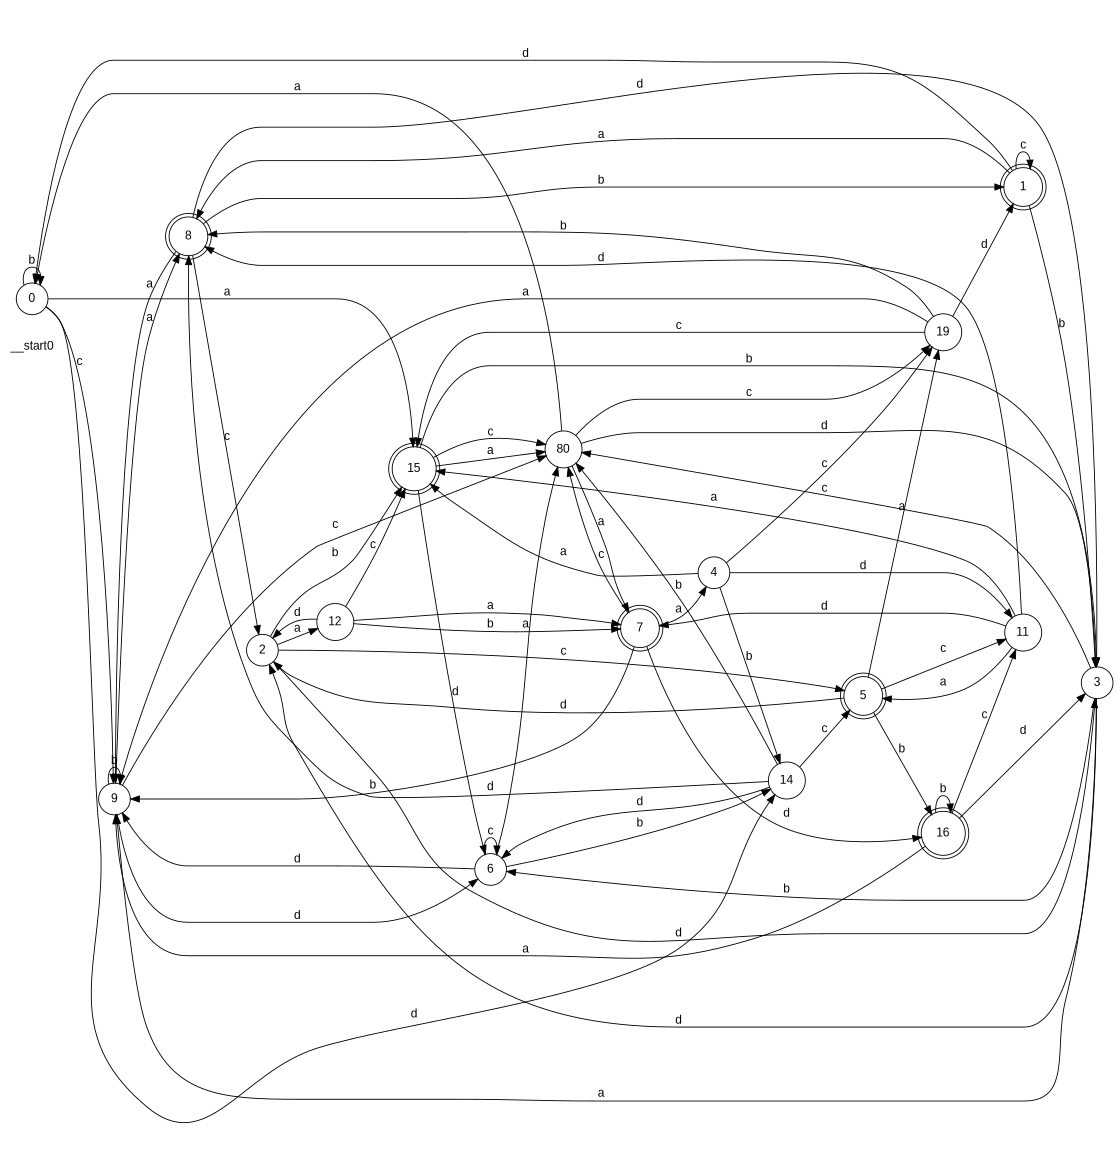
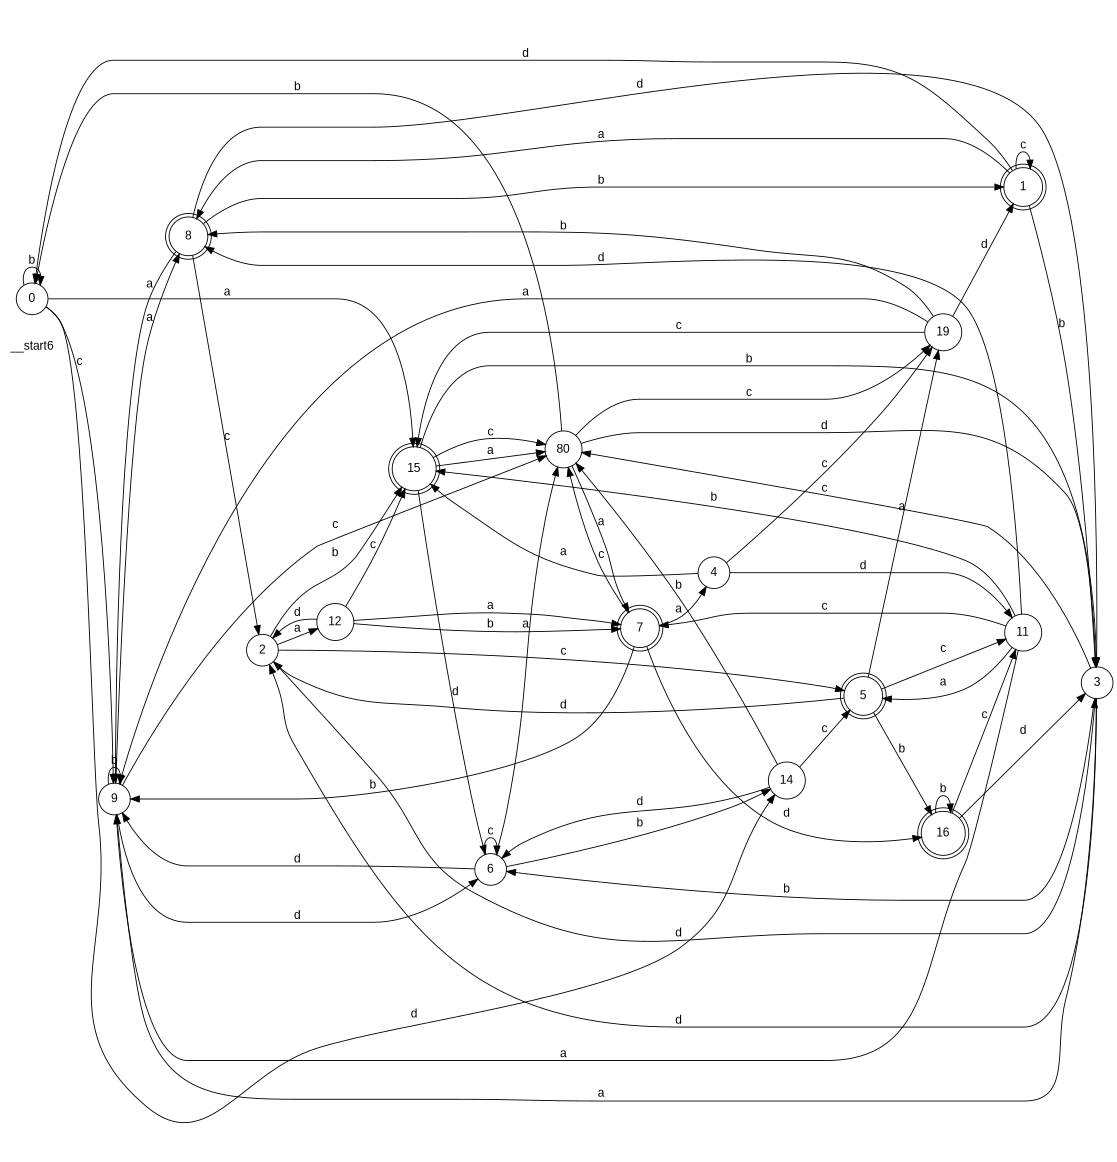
(298, 87) -> (298, 87)
(32, 346) -> (32, 346)
(714, 497) -> (714, 497)
(825, 607) -> (825, 607)
(747, 667) -> none
(274, 723) -> none
(488, 956) -> (619, 1061)
